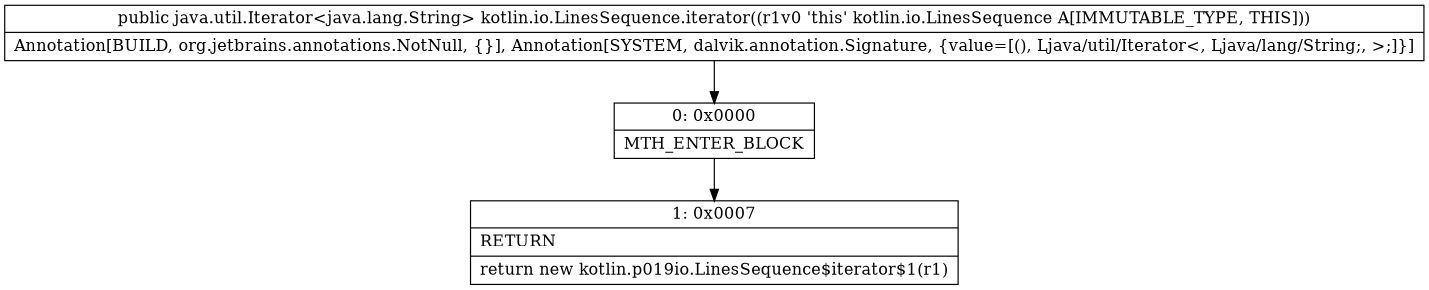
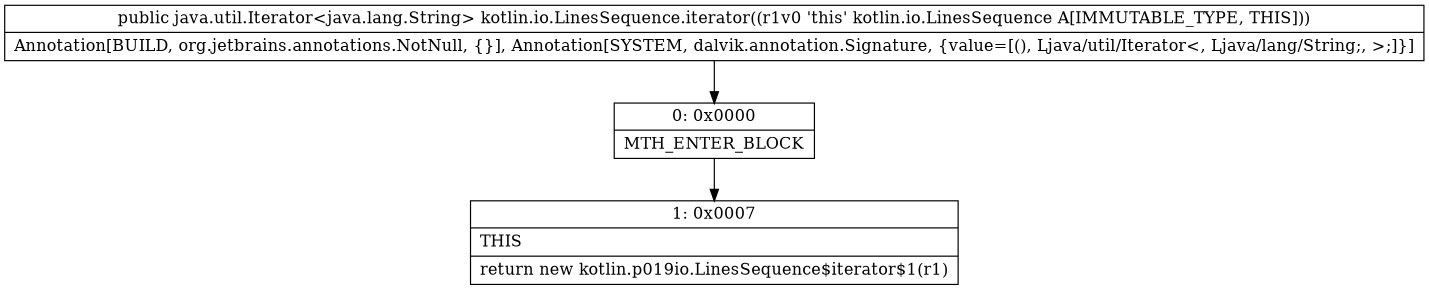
(518, 241) -> (502, 241)
